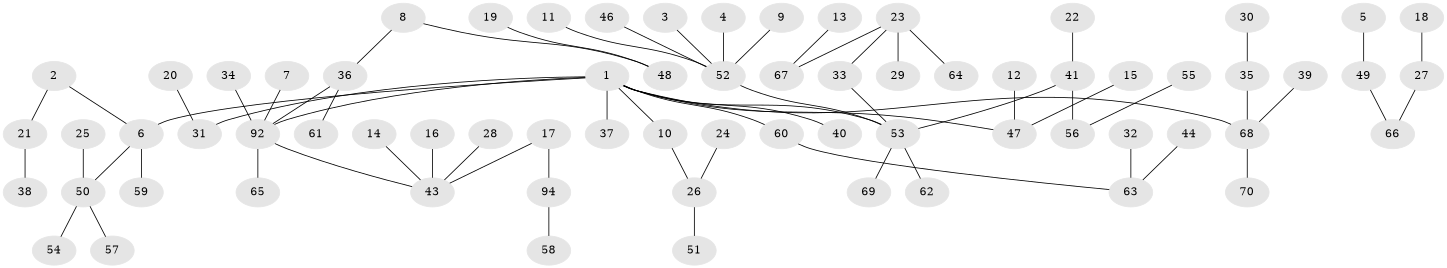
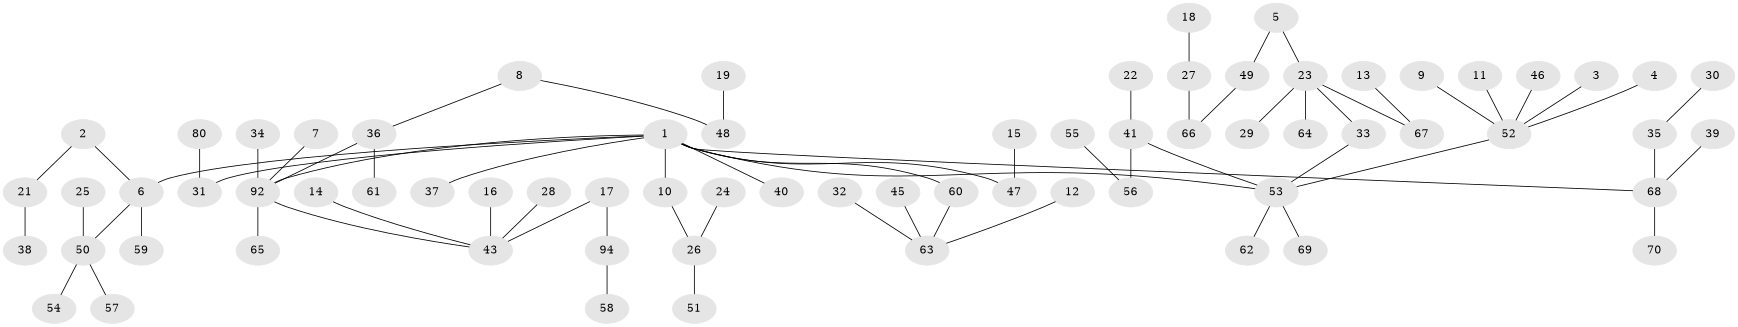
none -> (1291, 47)
(171, 76) -> (200, 134)
(1014, 107) -> (1001, 224)
(1189, 134) -> (898, 192)
